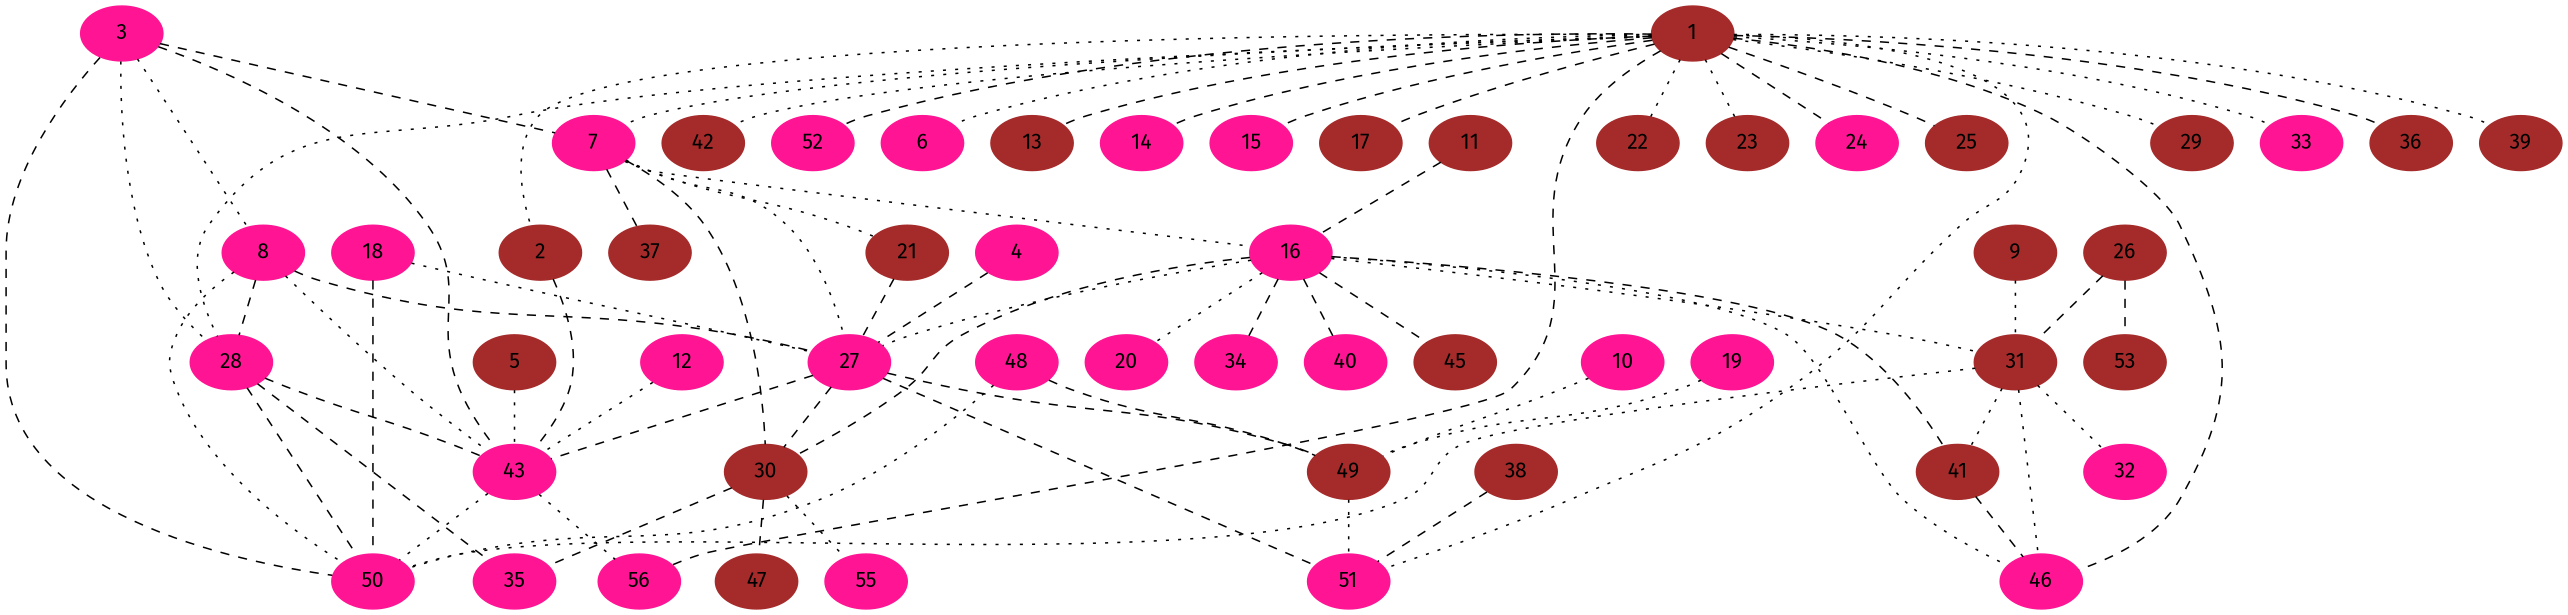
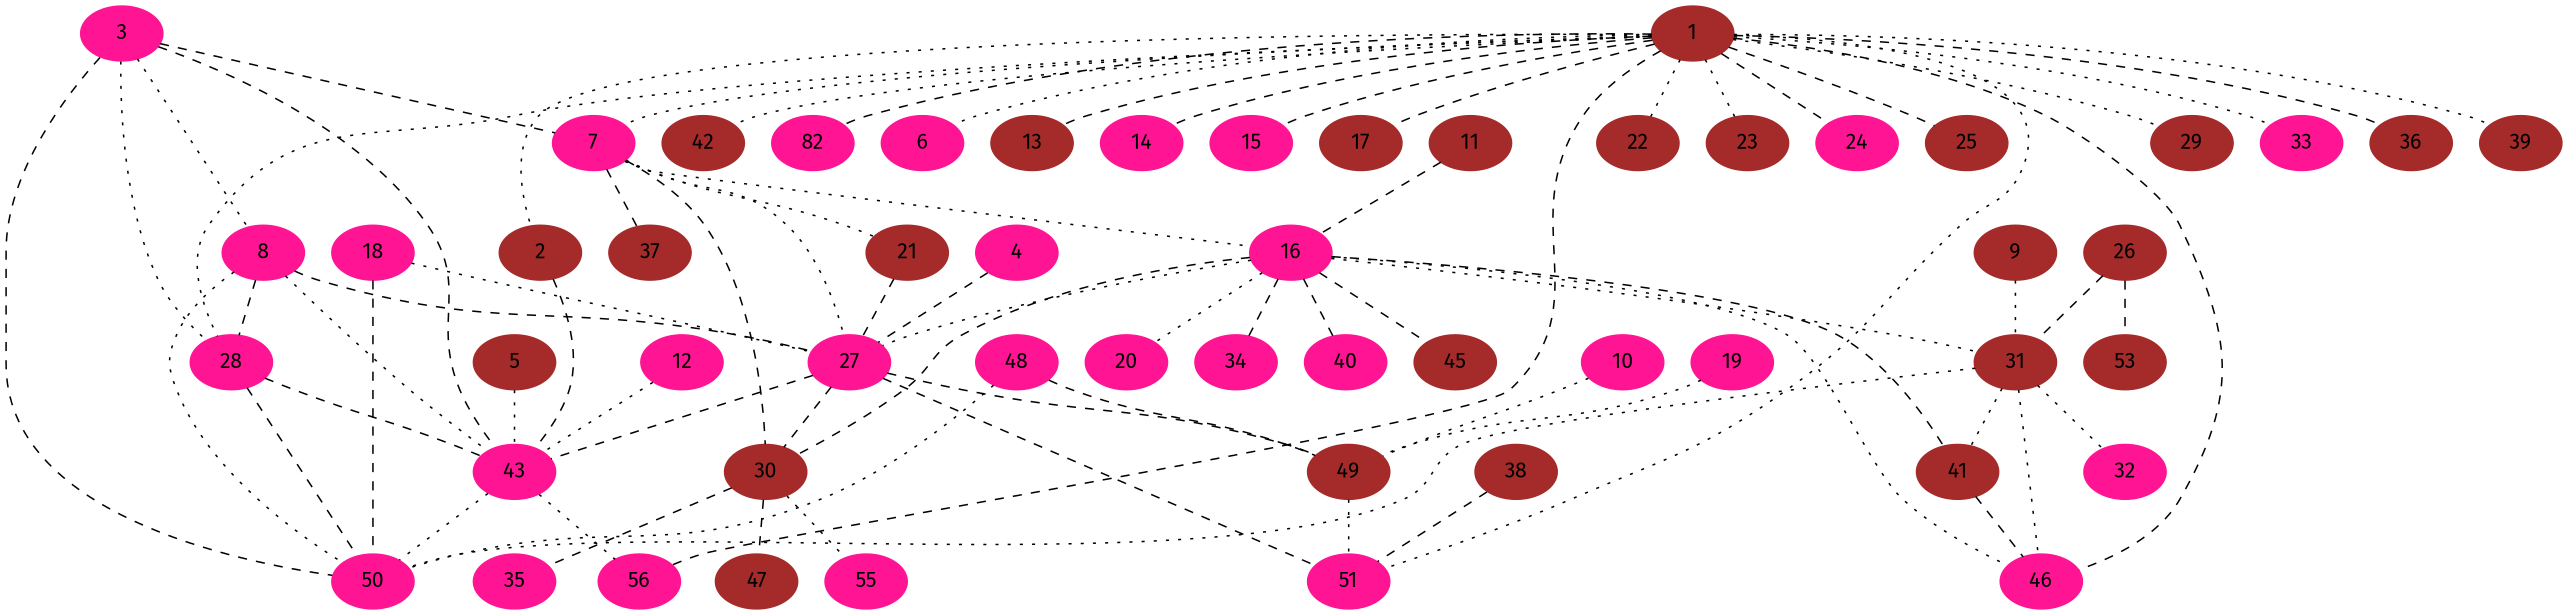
(813, 143) -> (813, 143)
(361, 463) -> none
